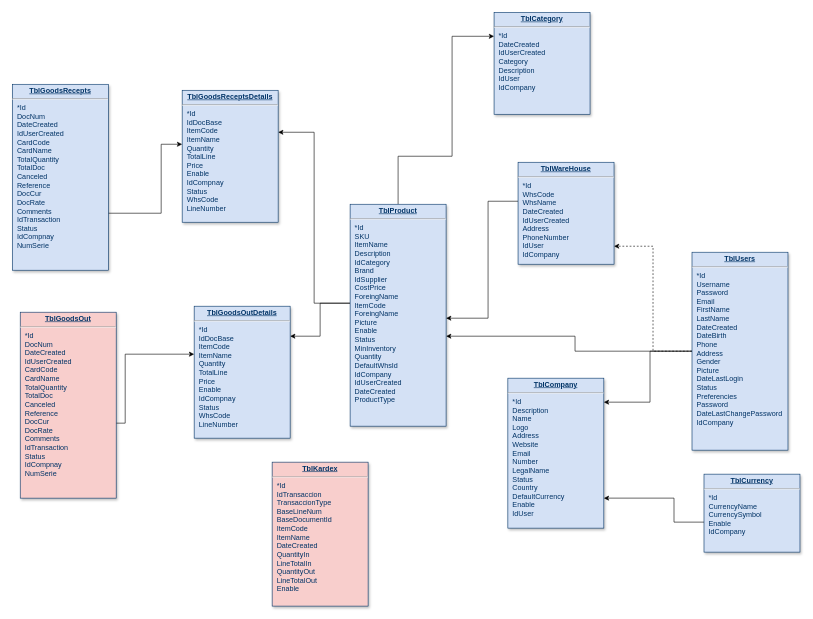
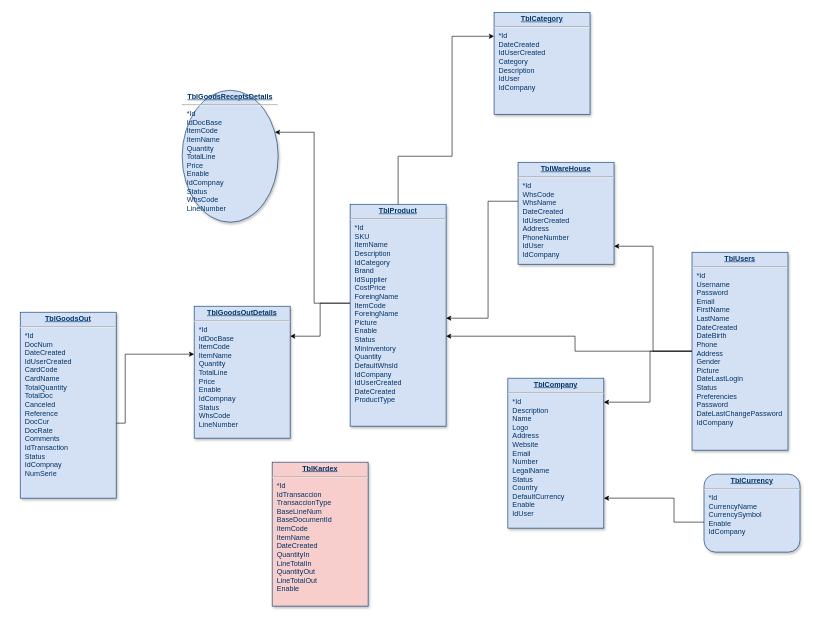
(161, 144) -> none
(230, 156) -> (230, 156)
(60, 177) -> none
(653, 280) -> (653, 280)
(68, 405) -> (68, 405)
(752, 513) -> (752, 513)
